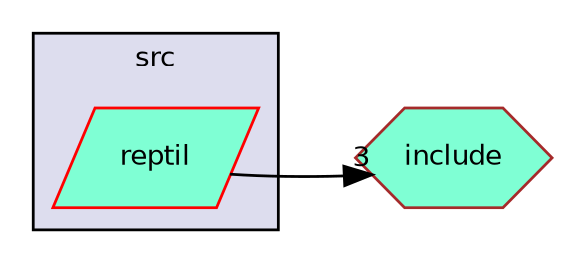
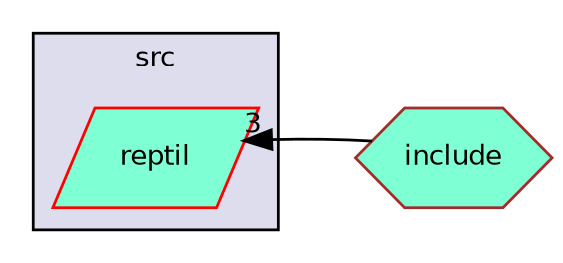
(296, 176) -> (322, 139)
